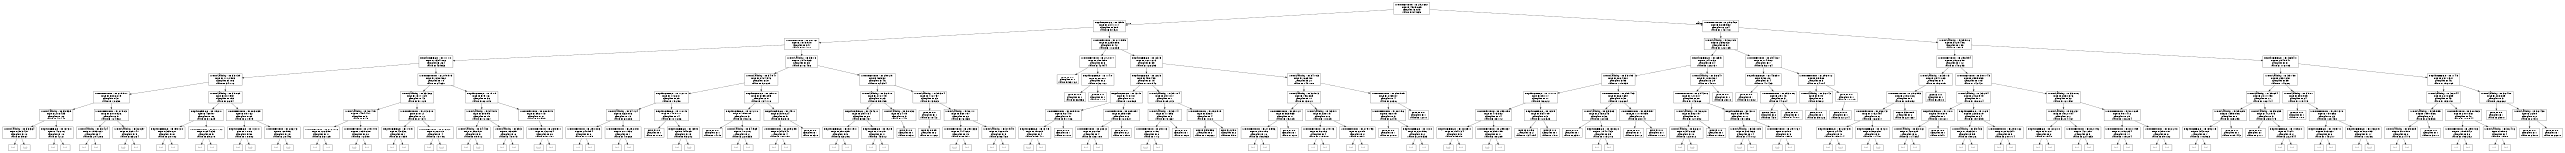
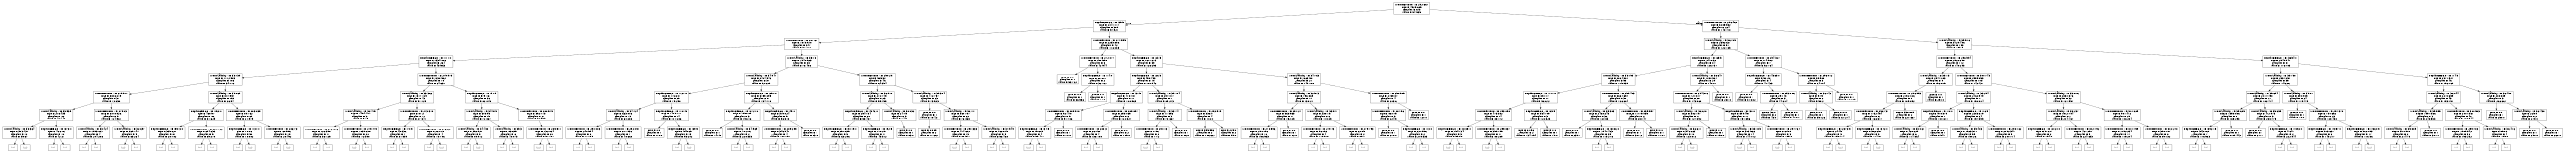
(1844, 105) -> (1829, 106)
